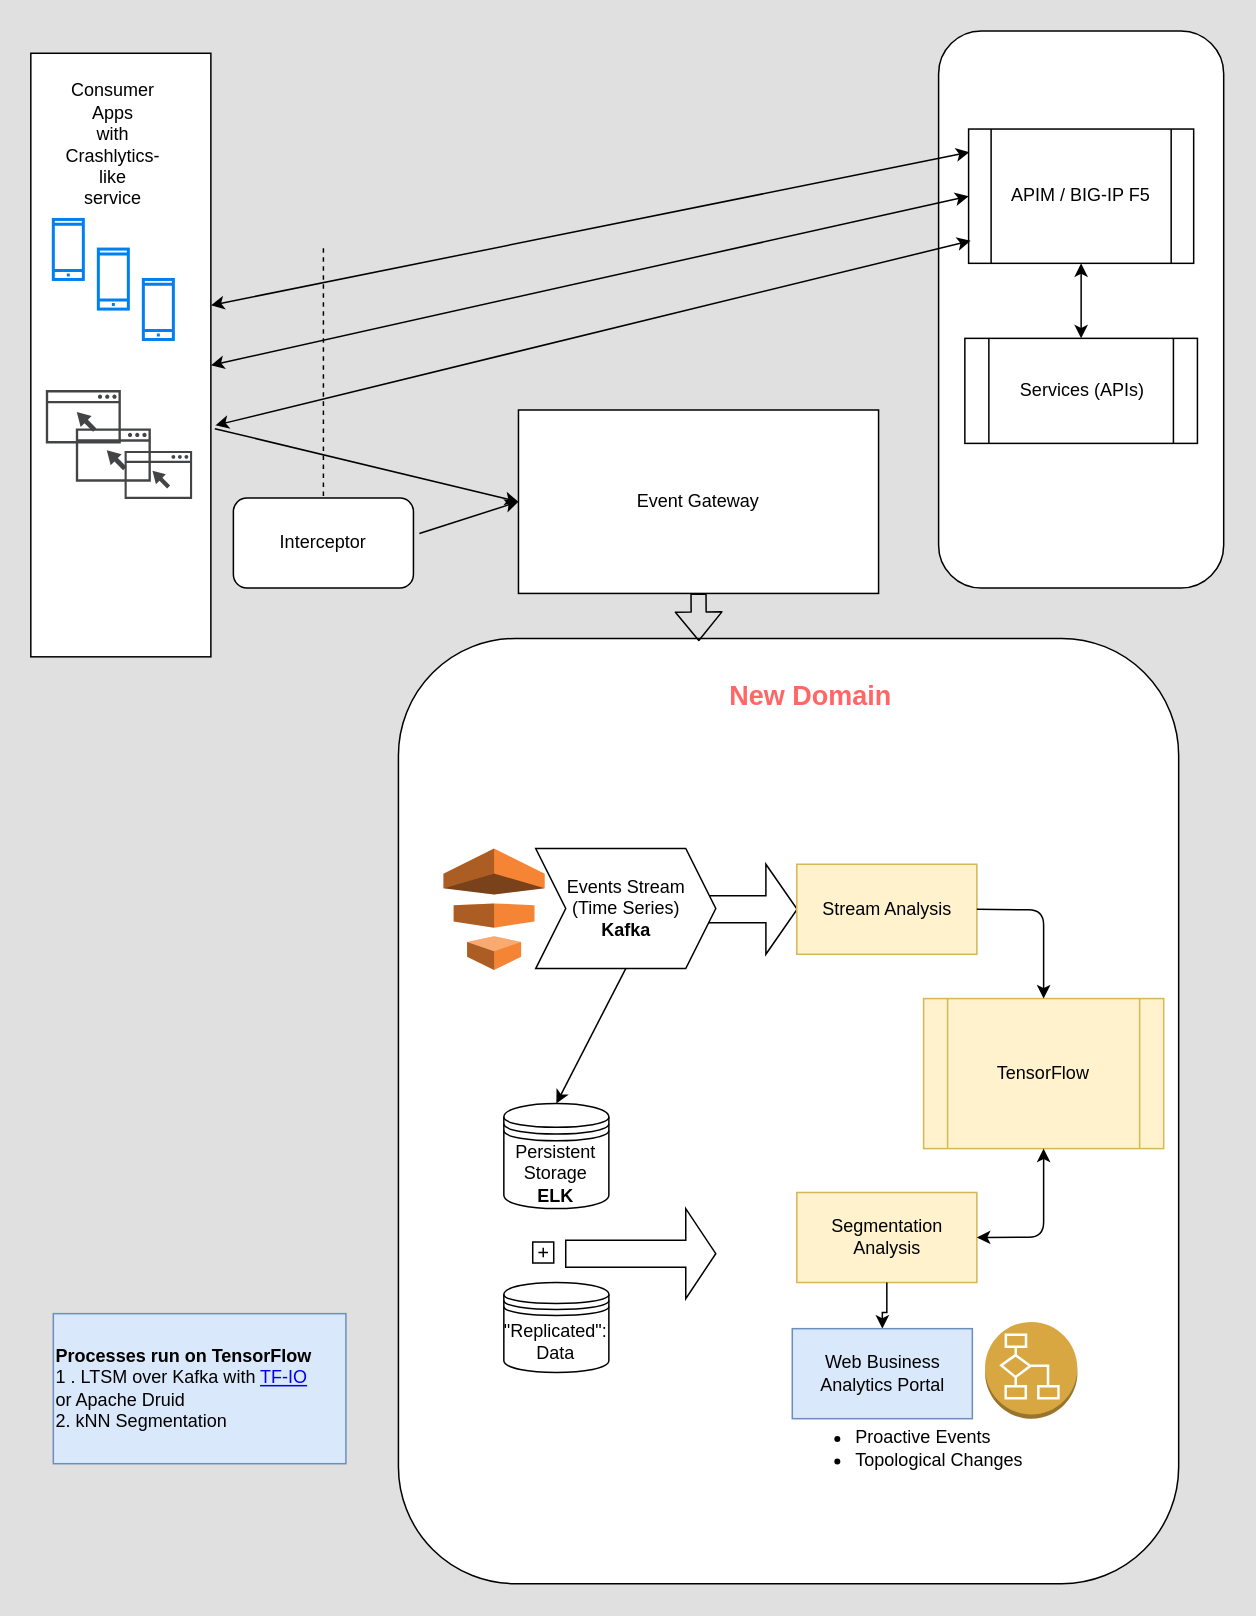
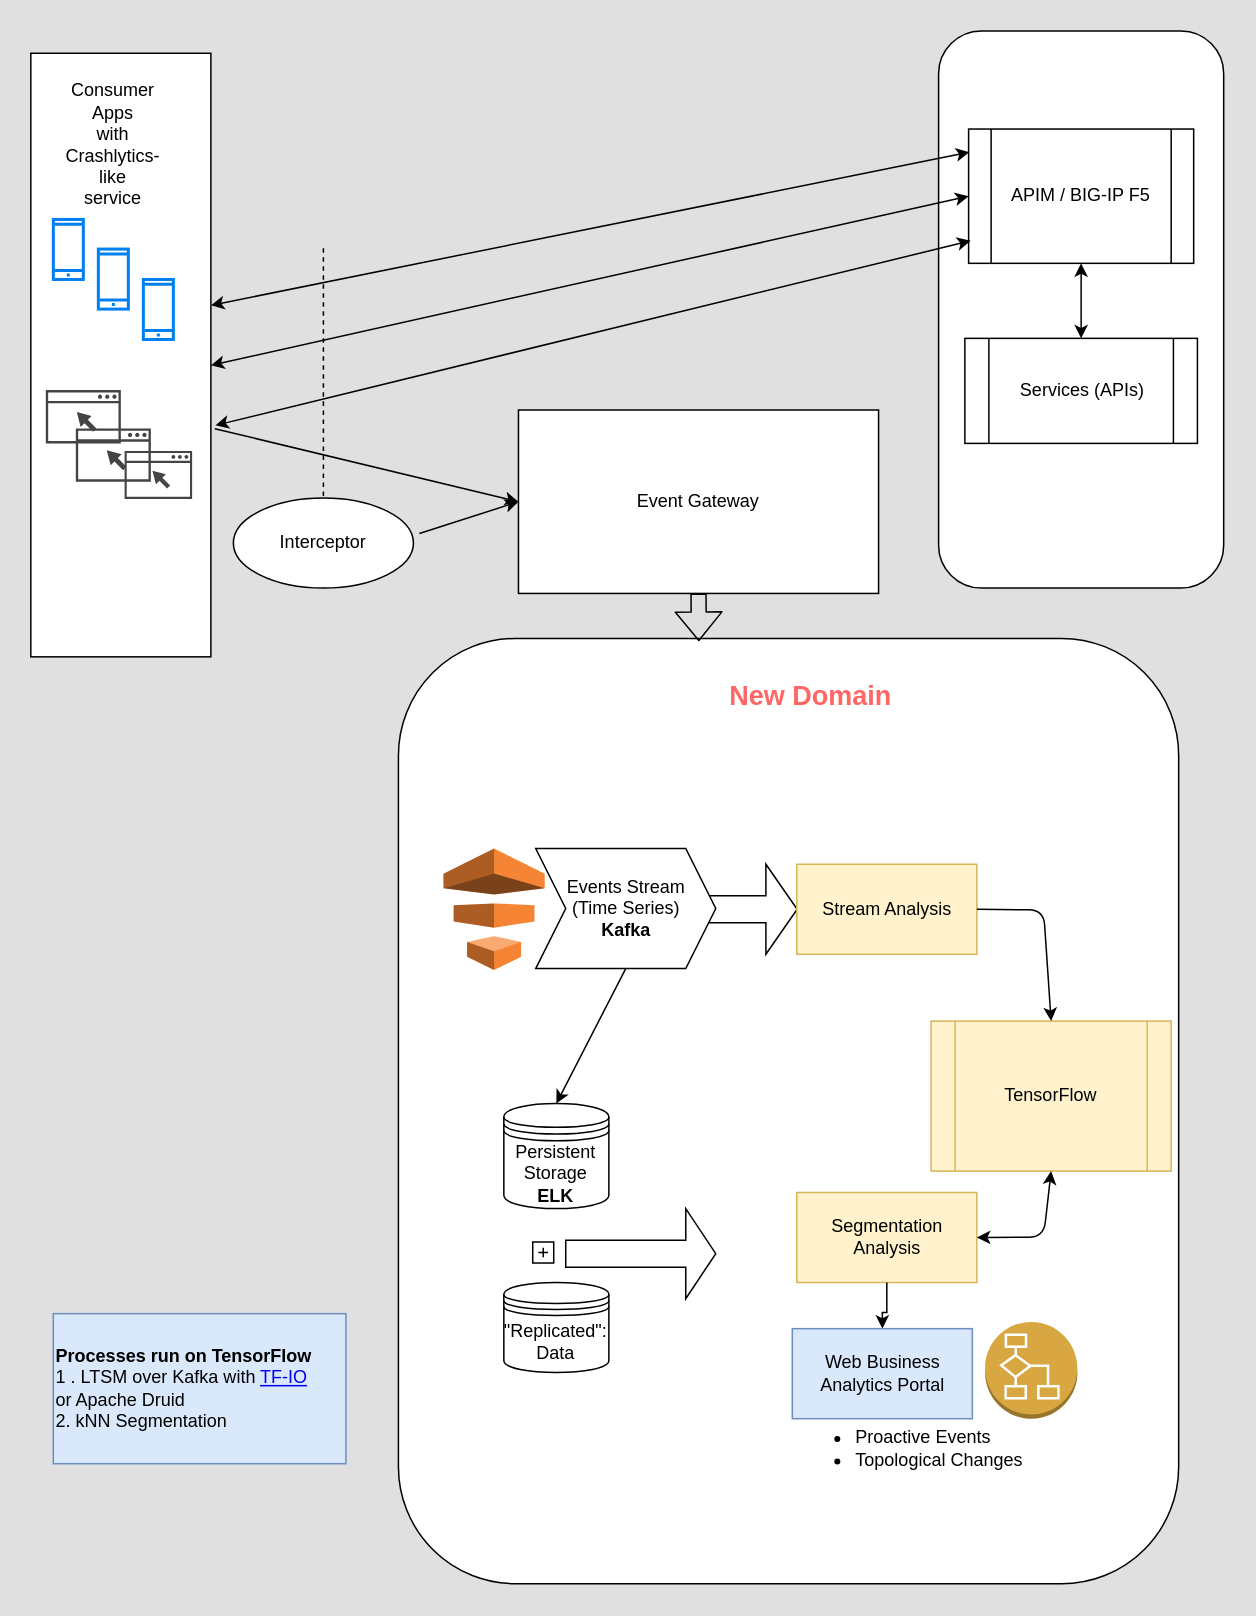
(323, 543) -> (323, 543)
(1043, 1073) -> (1051, 1096)
